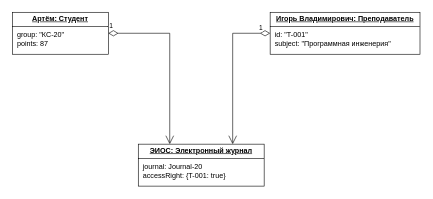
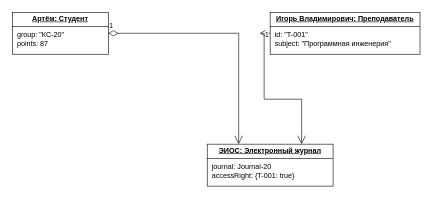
(201, 165) -> (270, 165)
